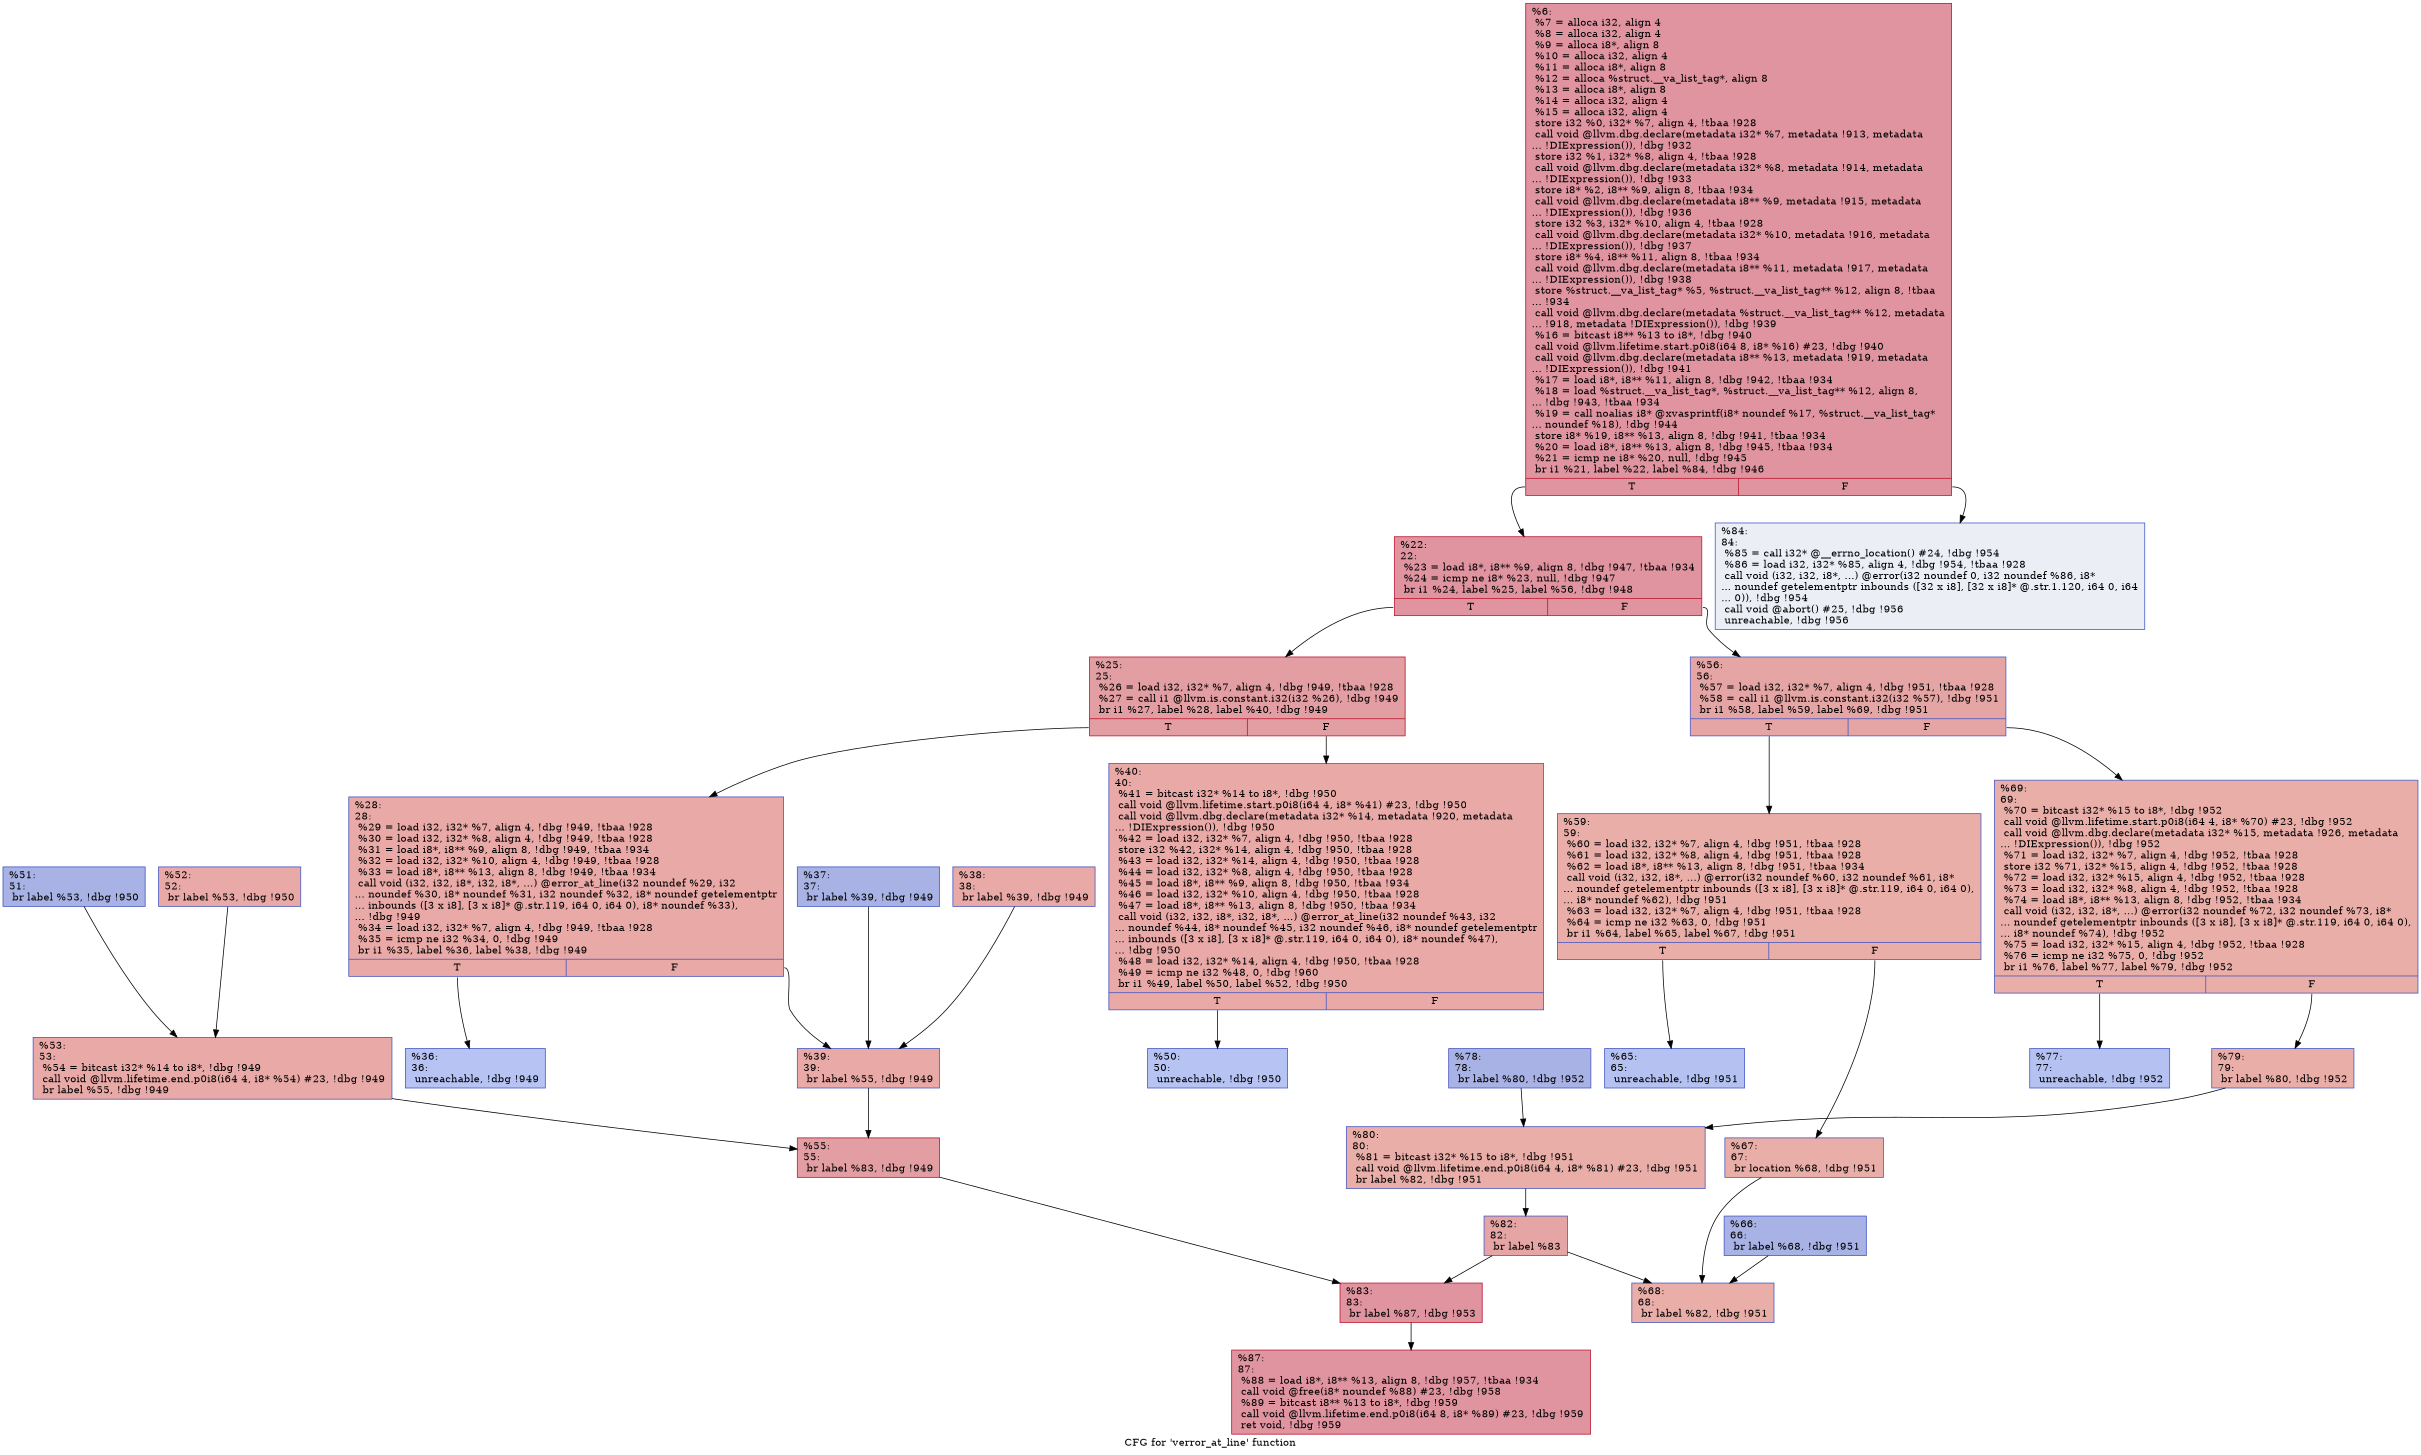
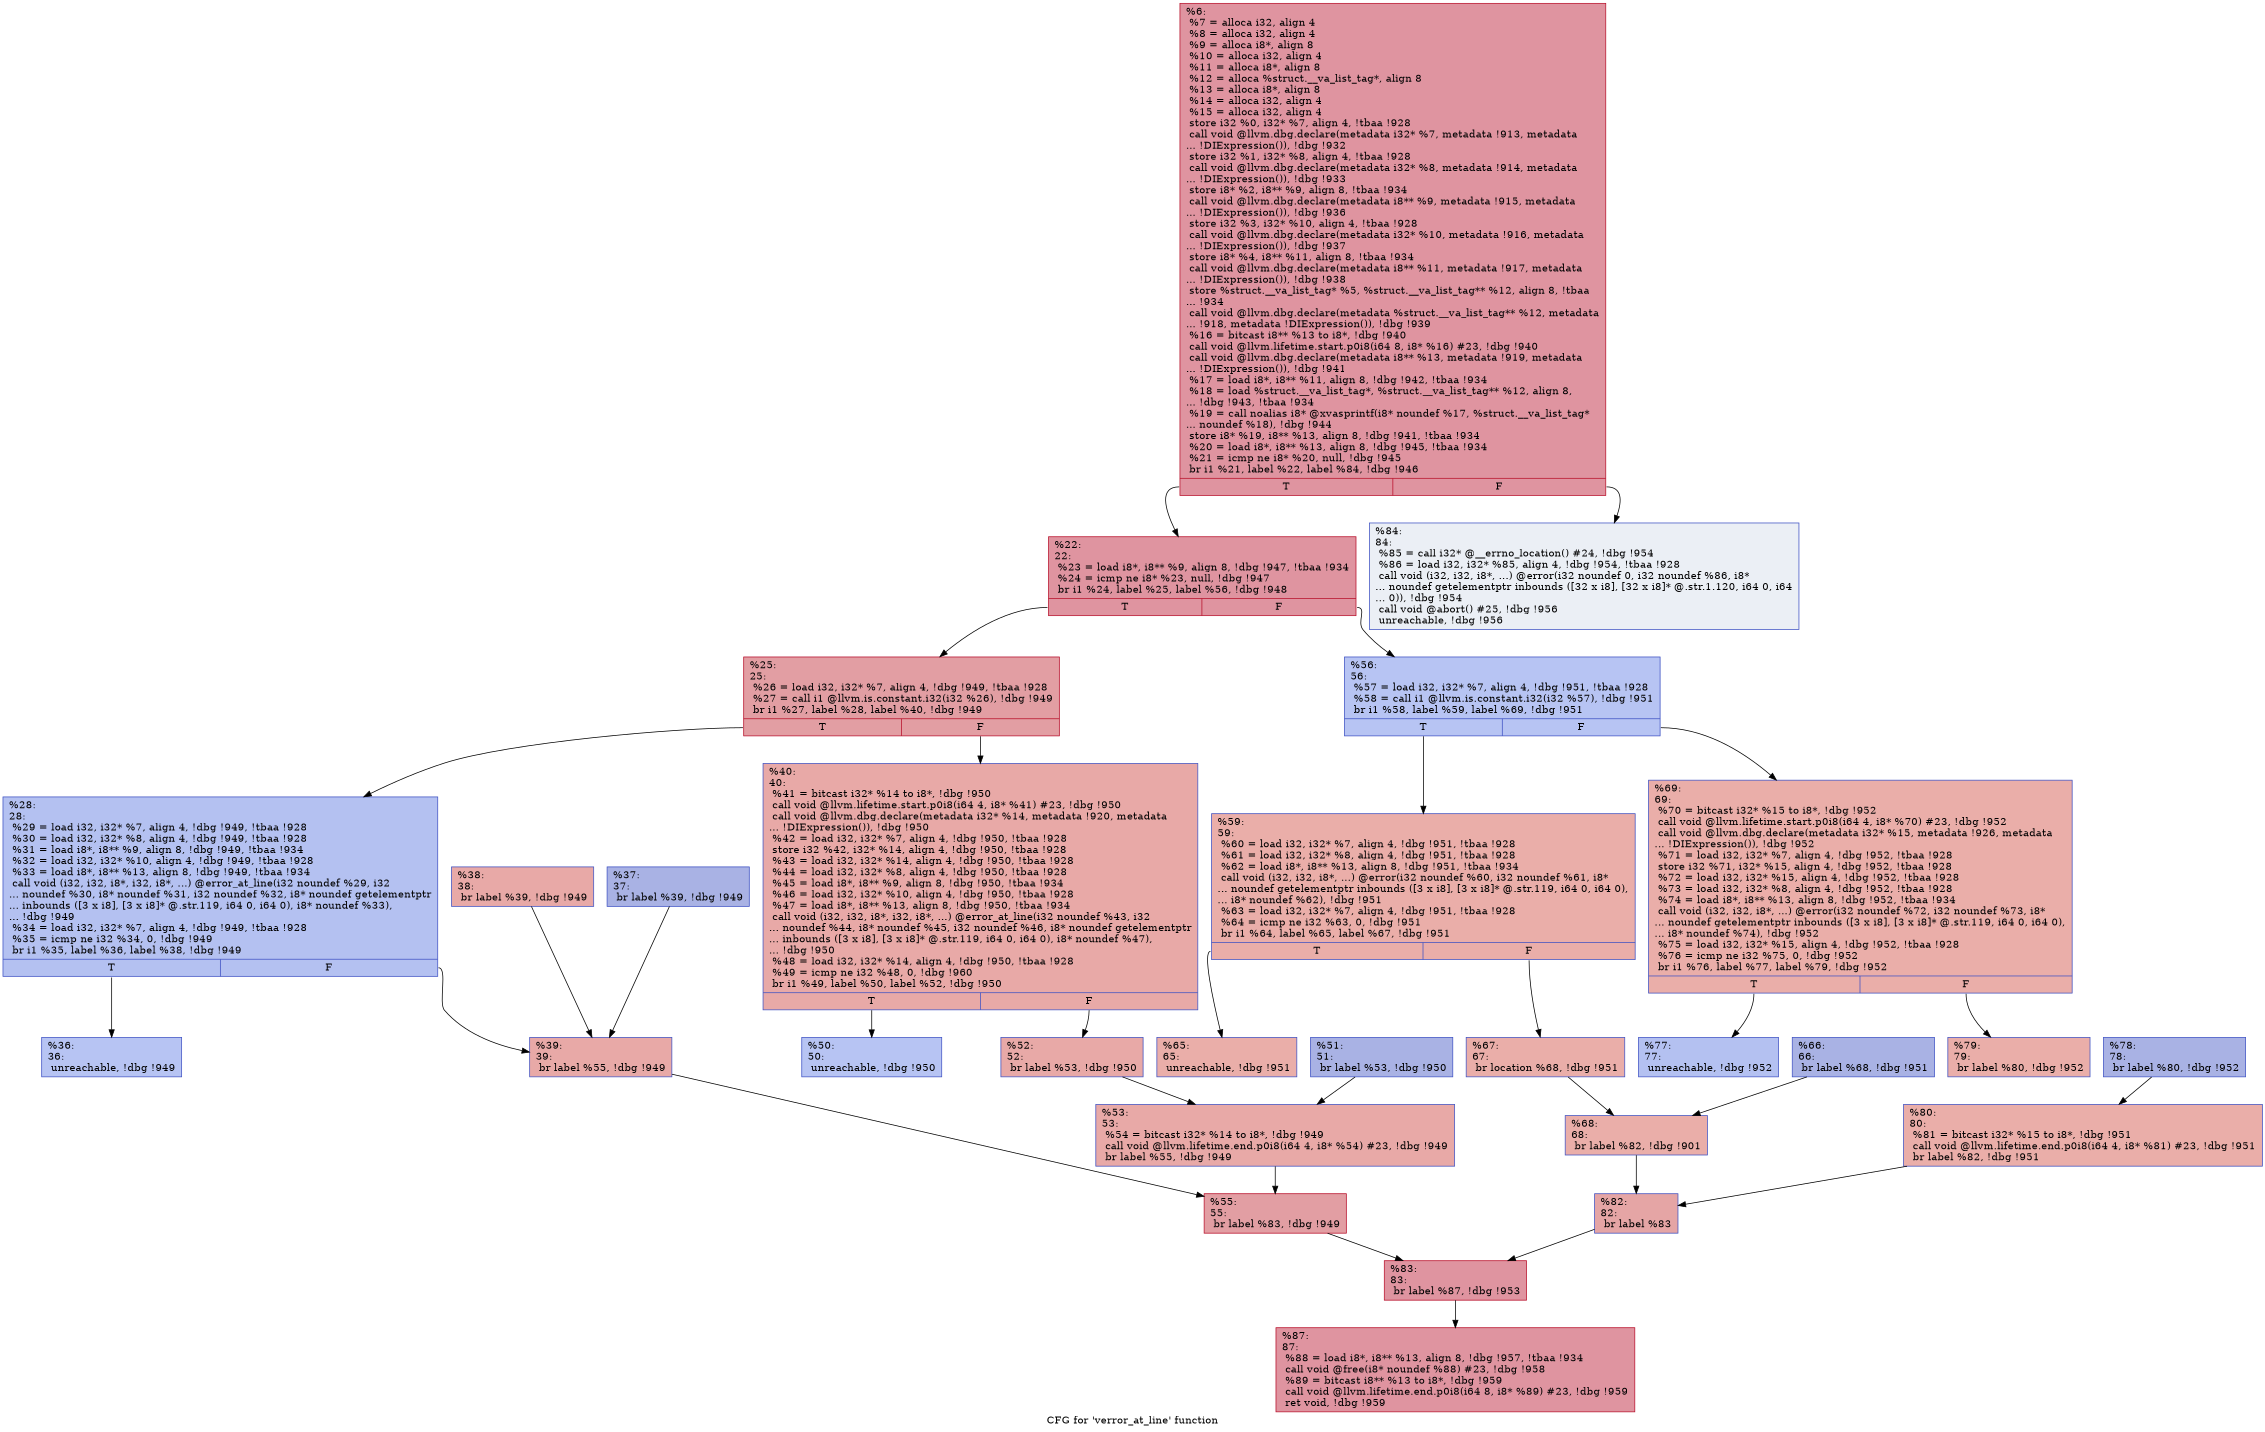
(1848, 696) -> (1502, 696)
(566, 887) -> (220, 887)
none -> (1088, 1020)
(1675, 1068) -> (1227, 1057)
(1970, 1117) -> none
(1606, 1266) -> (1636, 1171)
(1703, 1314) -> (1636, 1146)
